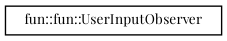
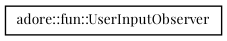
(114, 21) -> (114, 21)
